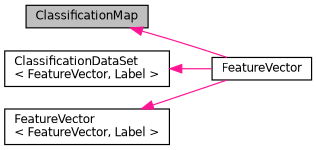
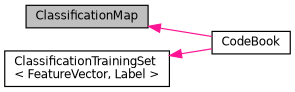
(87, 69) -> none
(262, 69) -> (251, 43)
(87, 127) -> (87, 69)
